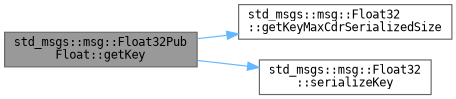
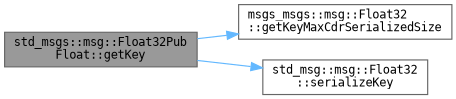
(345, 22) -> (345, 22)
(345, 77) -> (345, 77)
